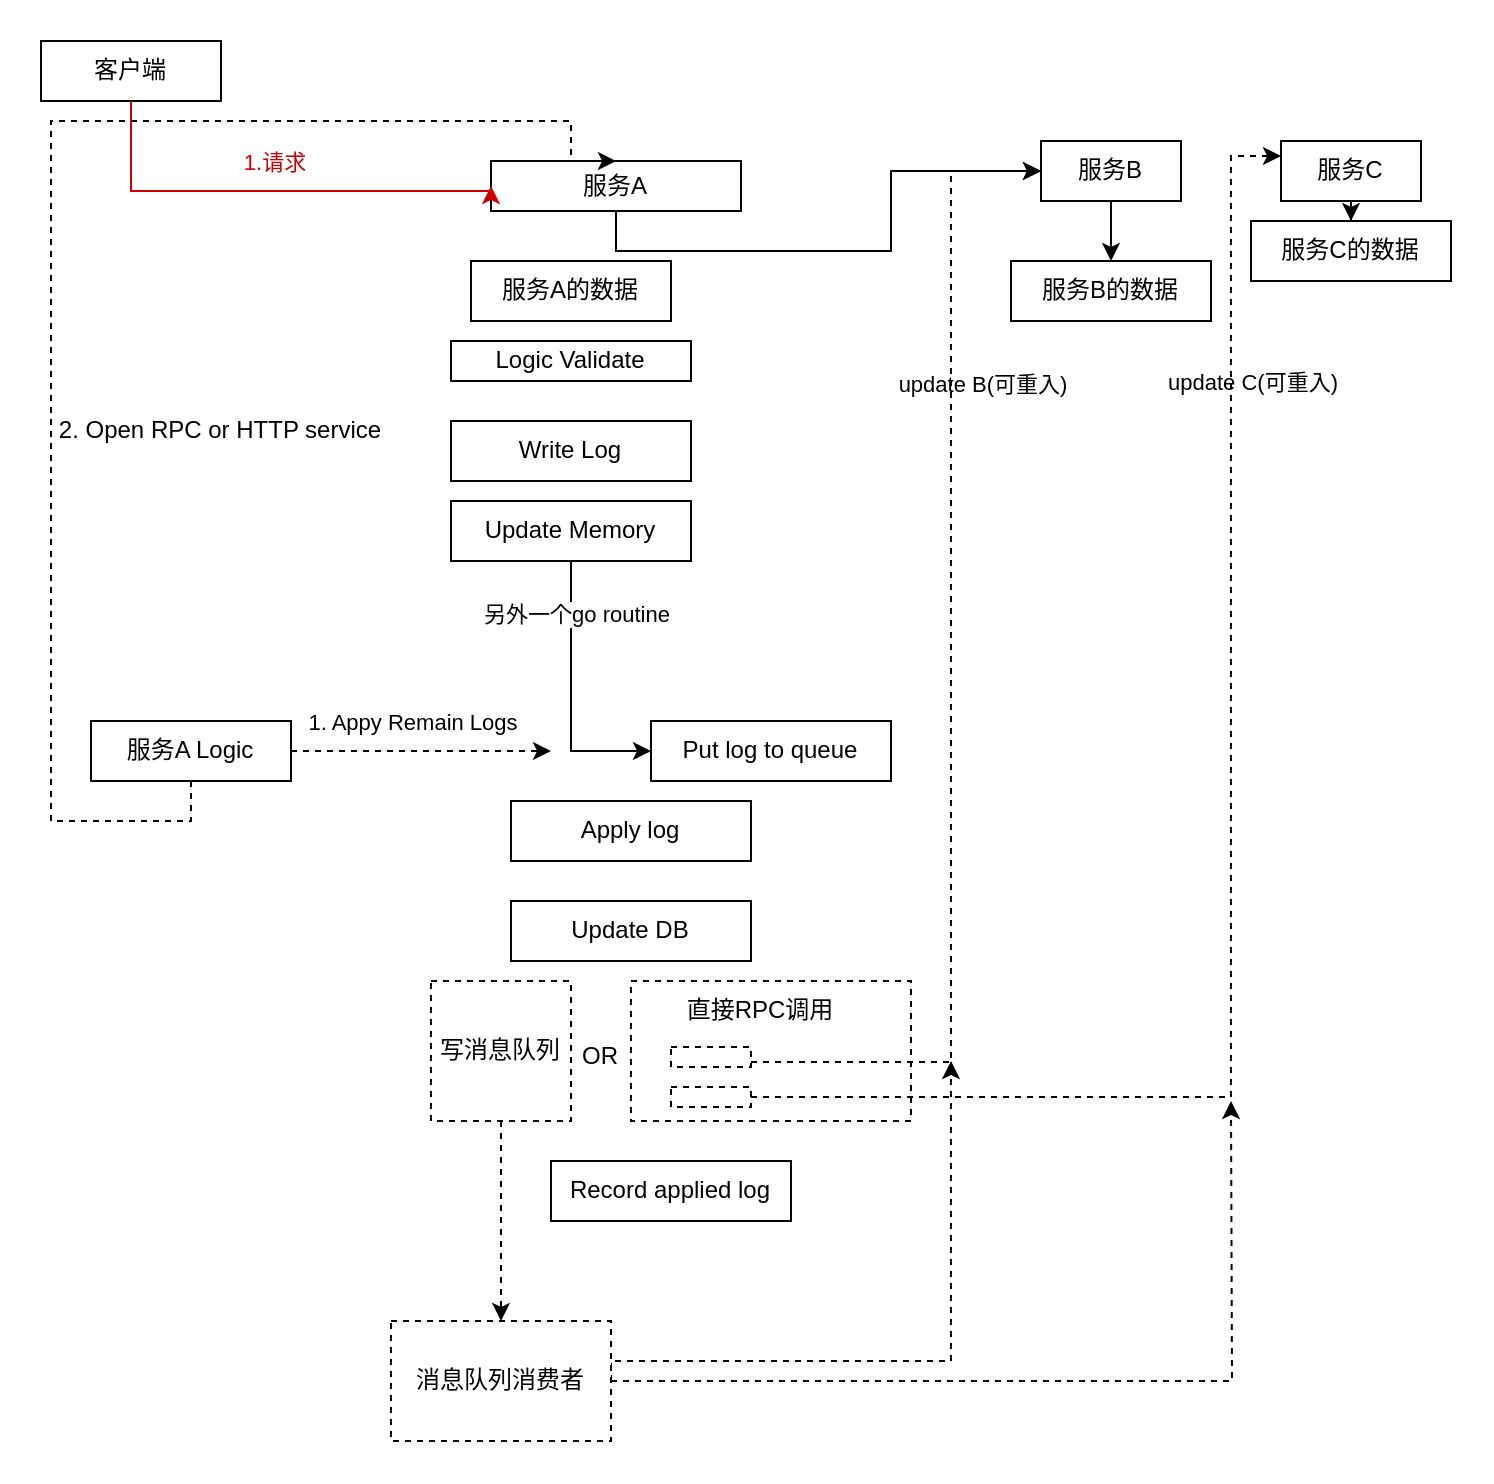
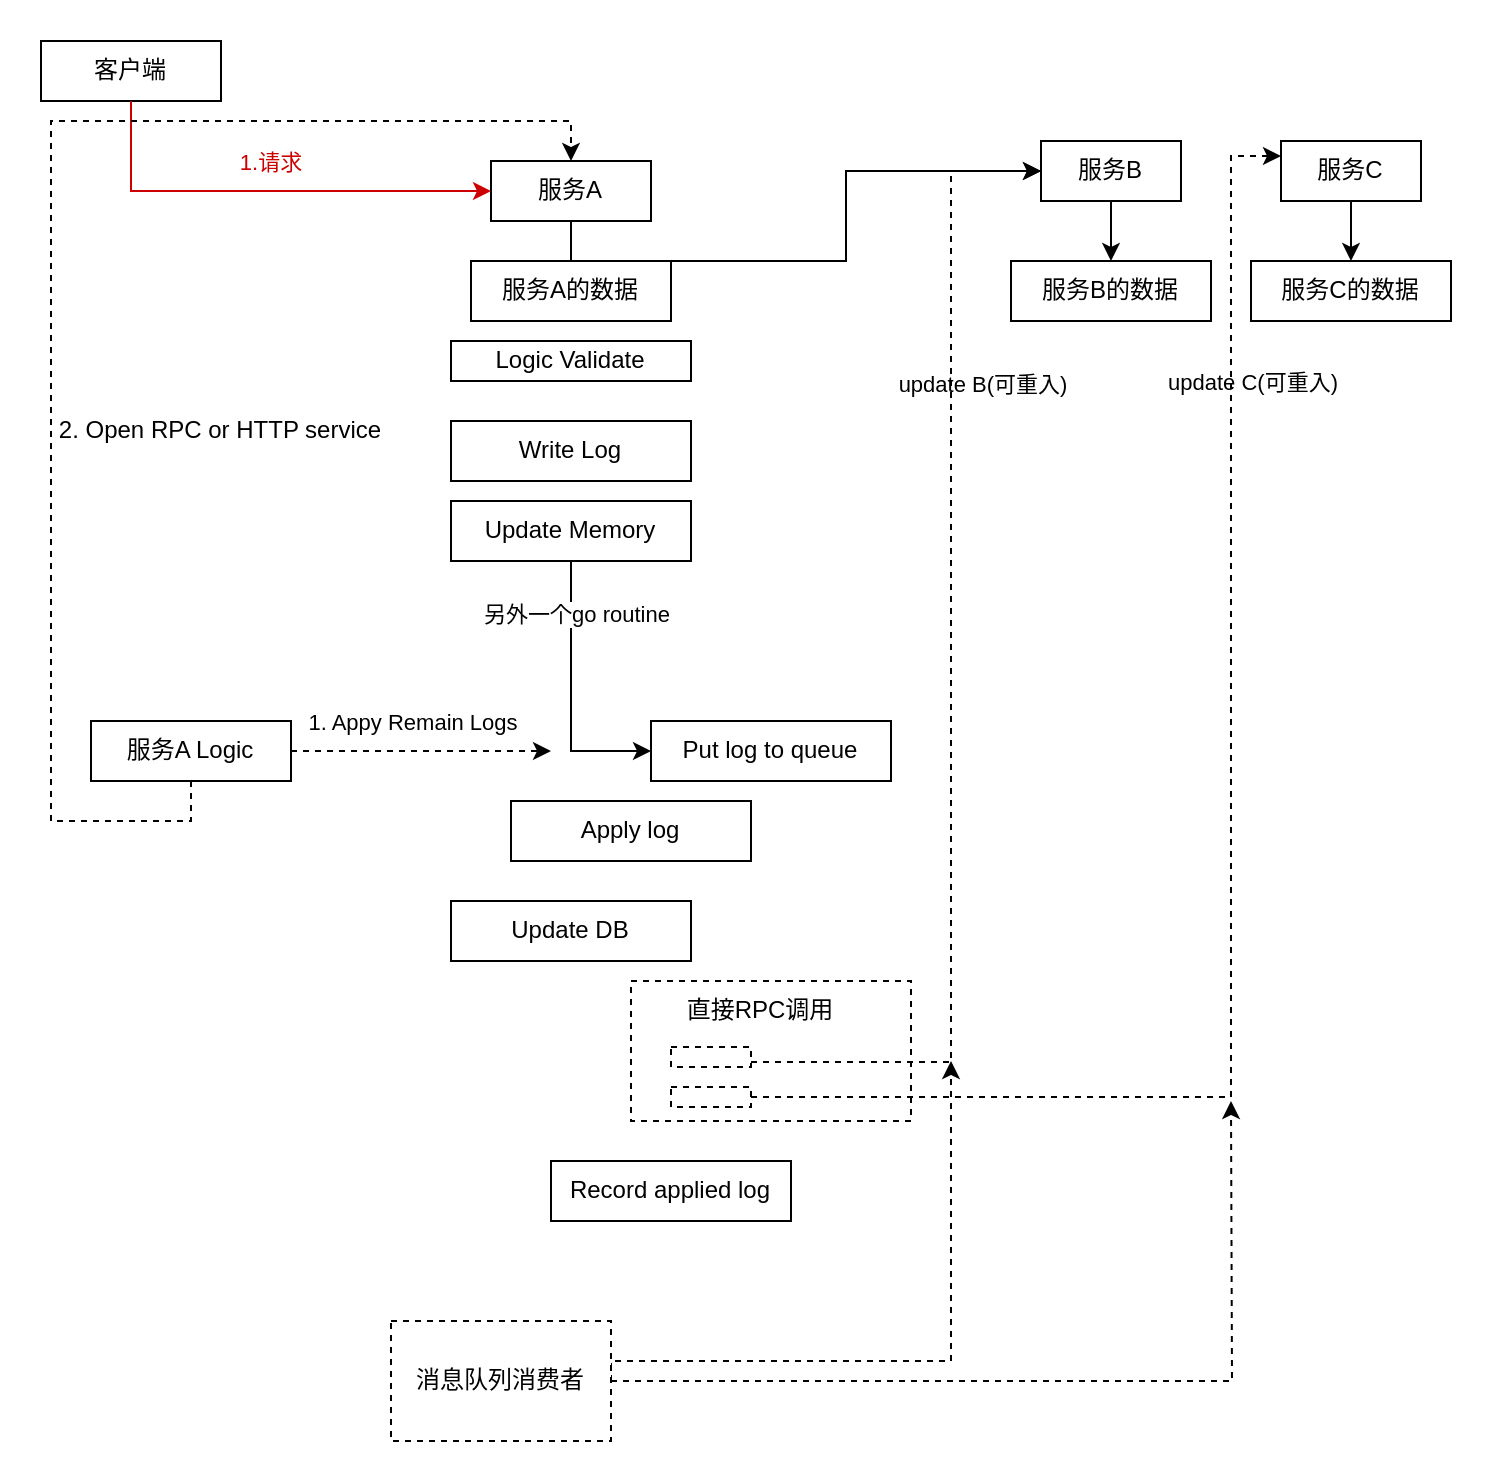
(616, 186) -> (571, 191)
(1351, 251) -> (1351, 291)
(631, 931) -> (571, 931)
(501, 1051) -> none
(601, 1057) -> none
(501, 1215) -> none
